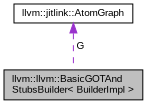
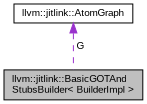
(73, 85) -> (73, 85)
